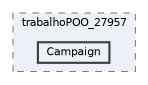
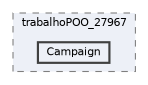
(74, 23) -> (74, 23)
